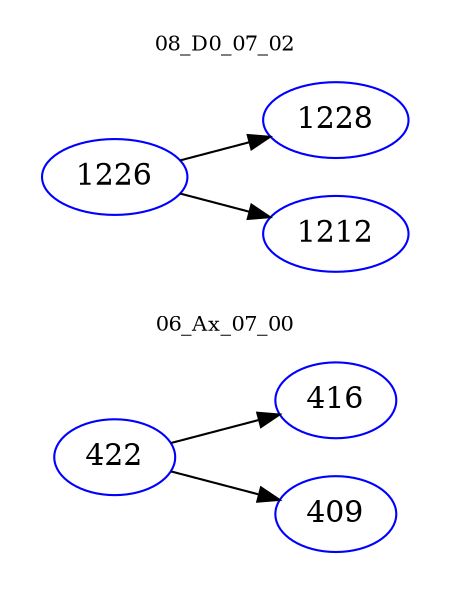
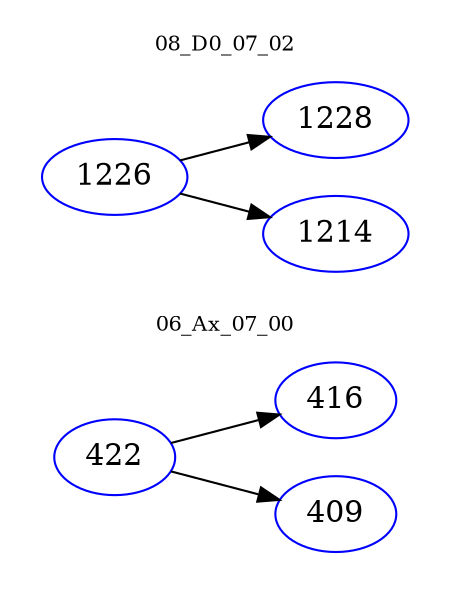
(336, 234) -> (336, 234)
